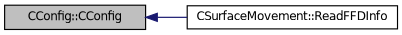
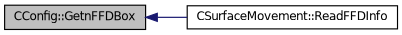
(75, 17) -> (75, 17)
